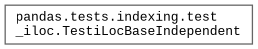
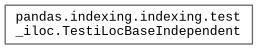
(129, 25) -> (129, 25)
